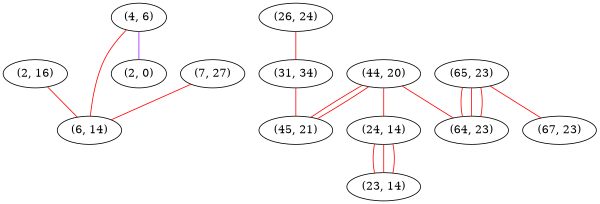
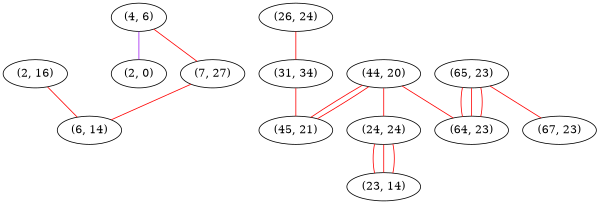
(100, 70) -> (175, 45)
(384, 130) -> (384, 130)
